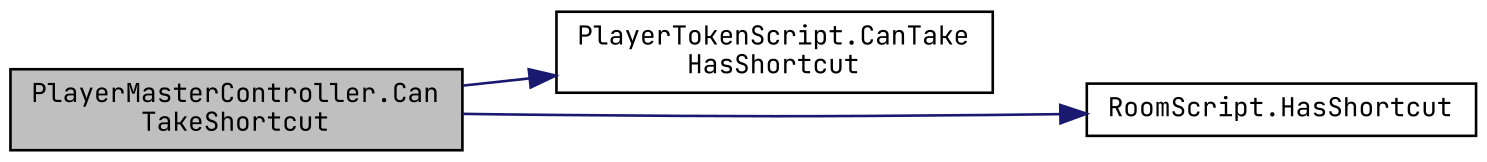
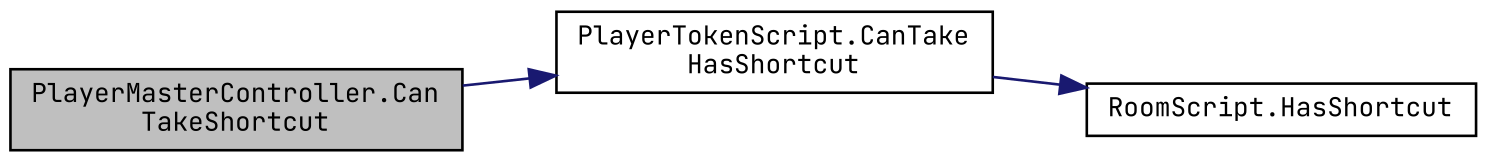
(761, 116) -> (1027, 81)
